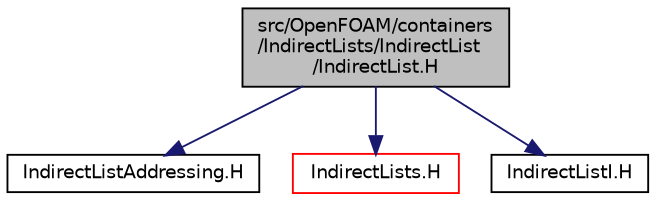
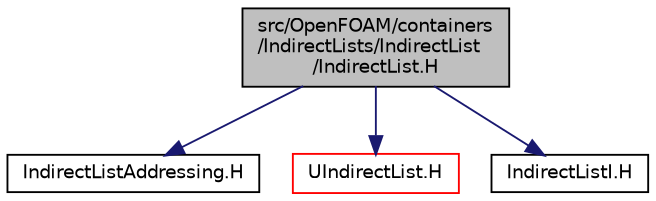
(376, 173) -> (376, 173)
